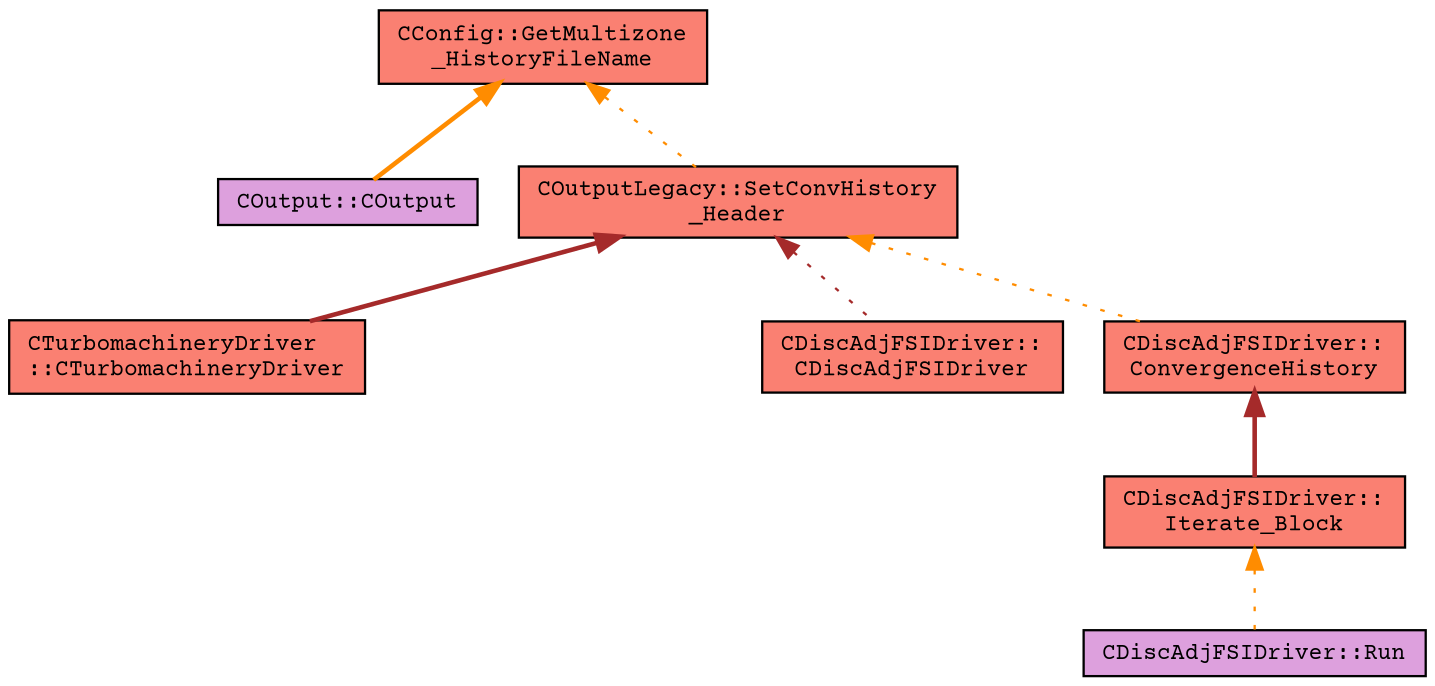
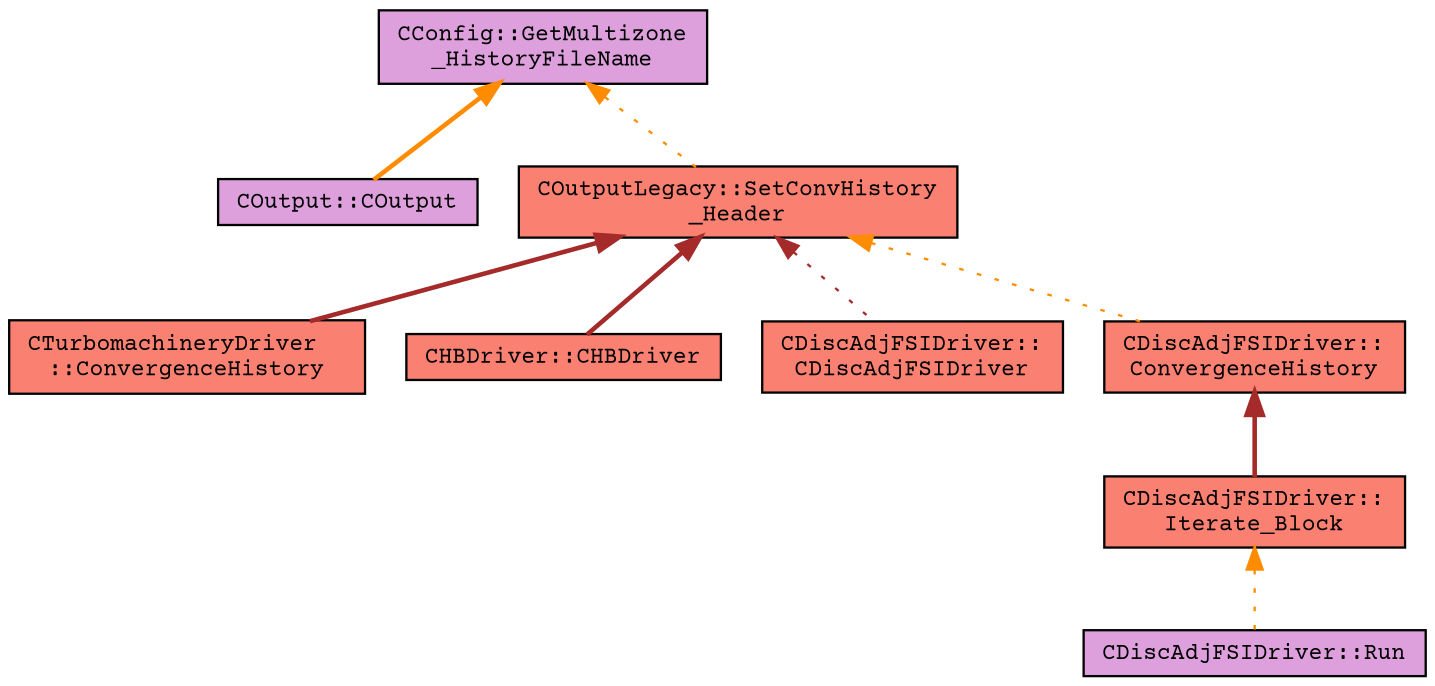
(543, 47) -> (543, 47)
(187, 357) -> (187, 357)
none -> (564, 357)
